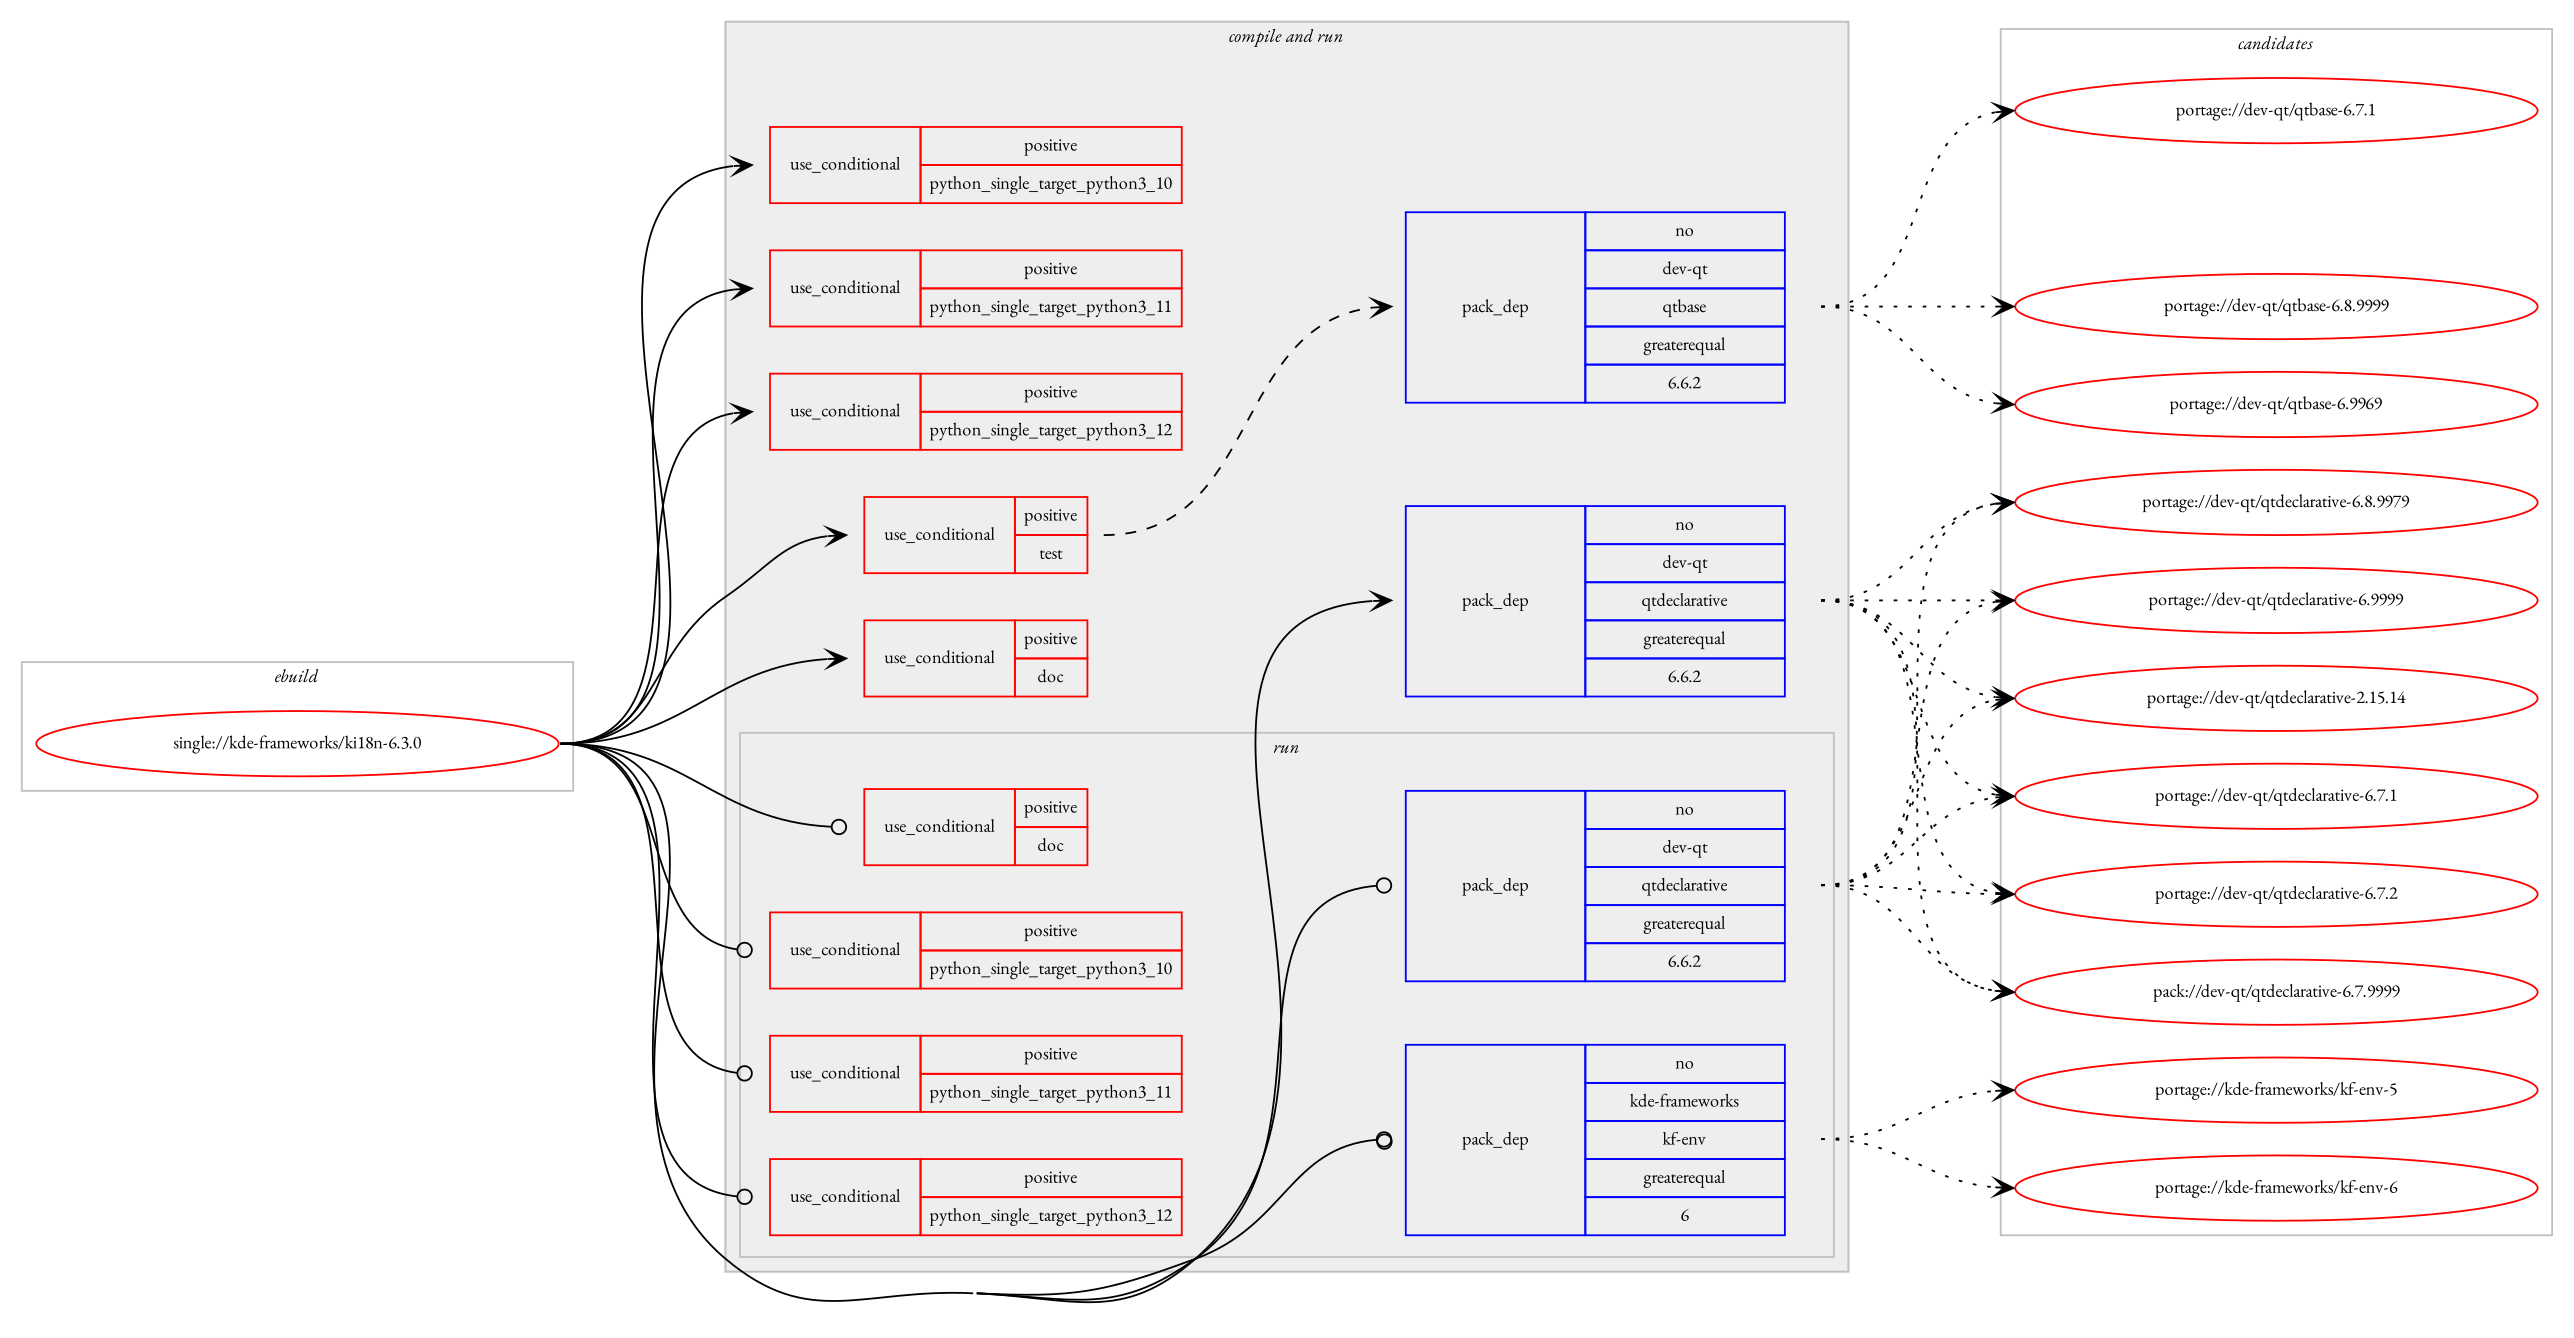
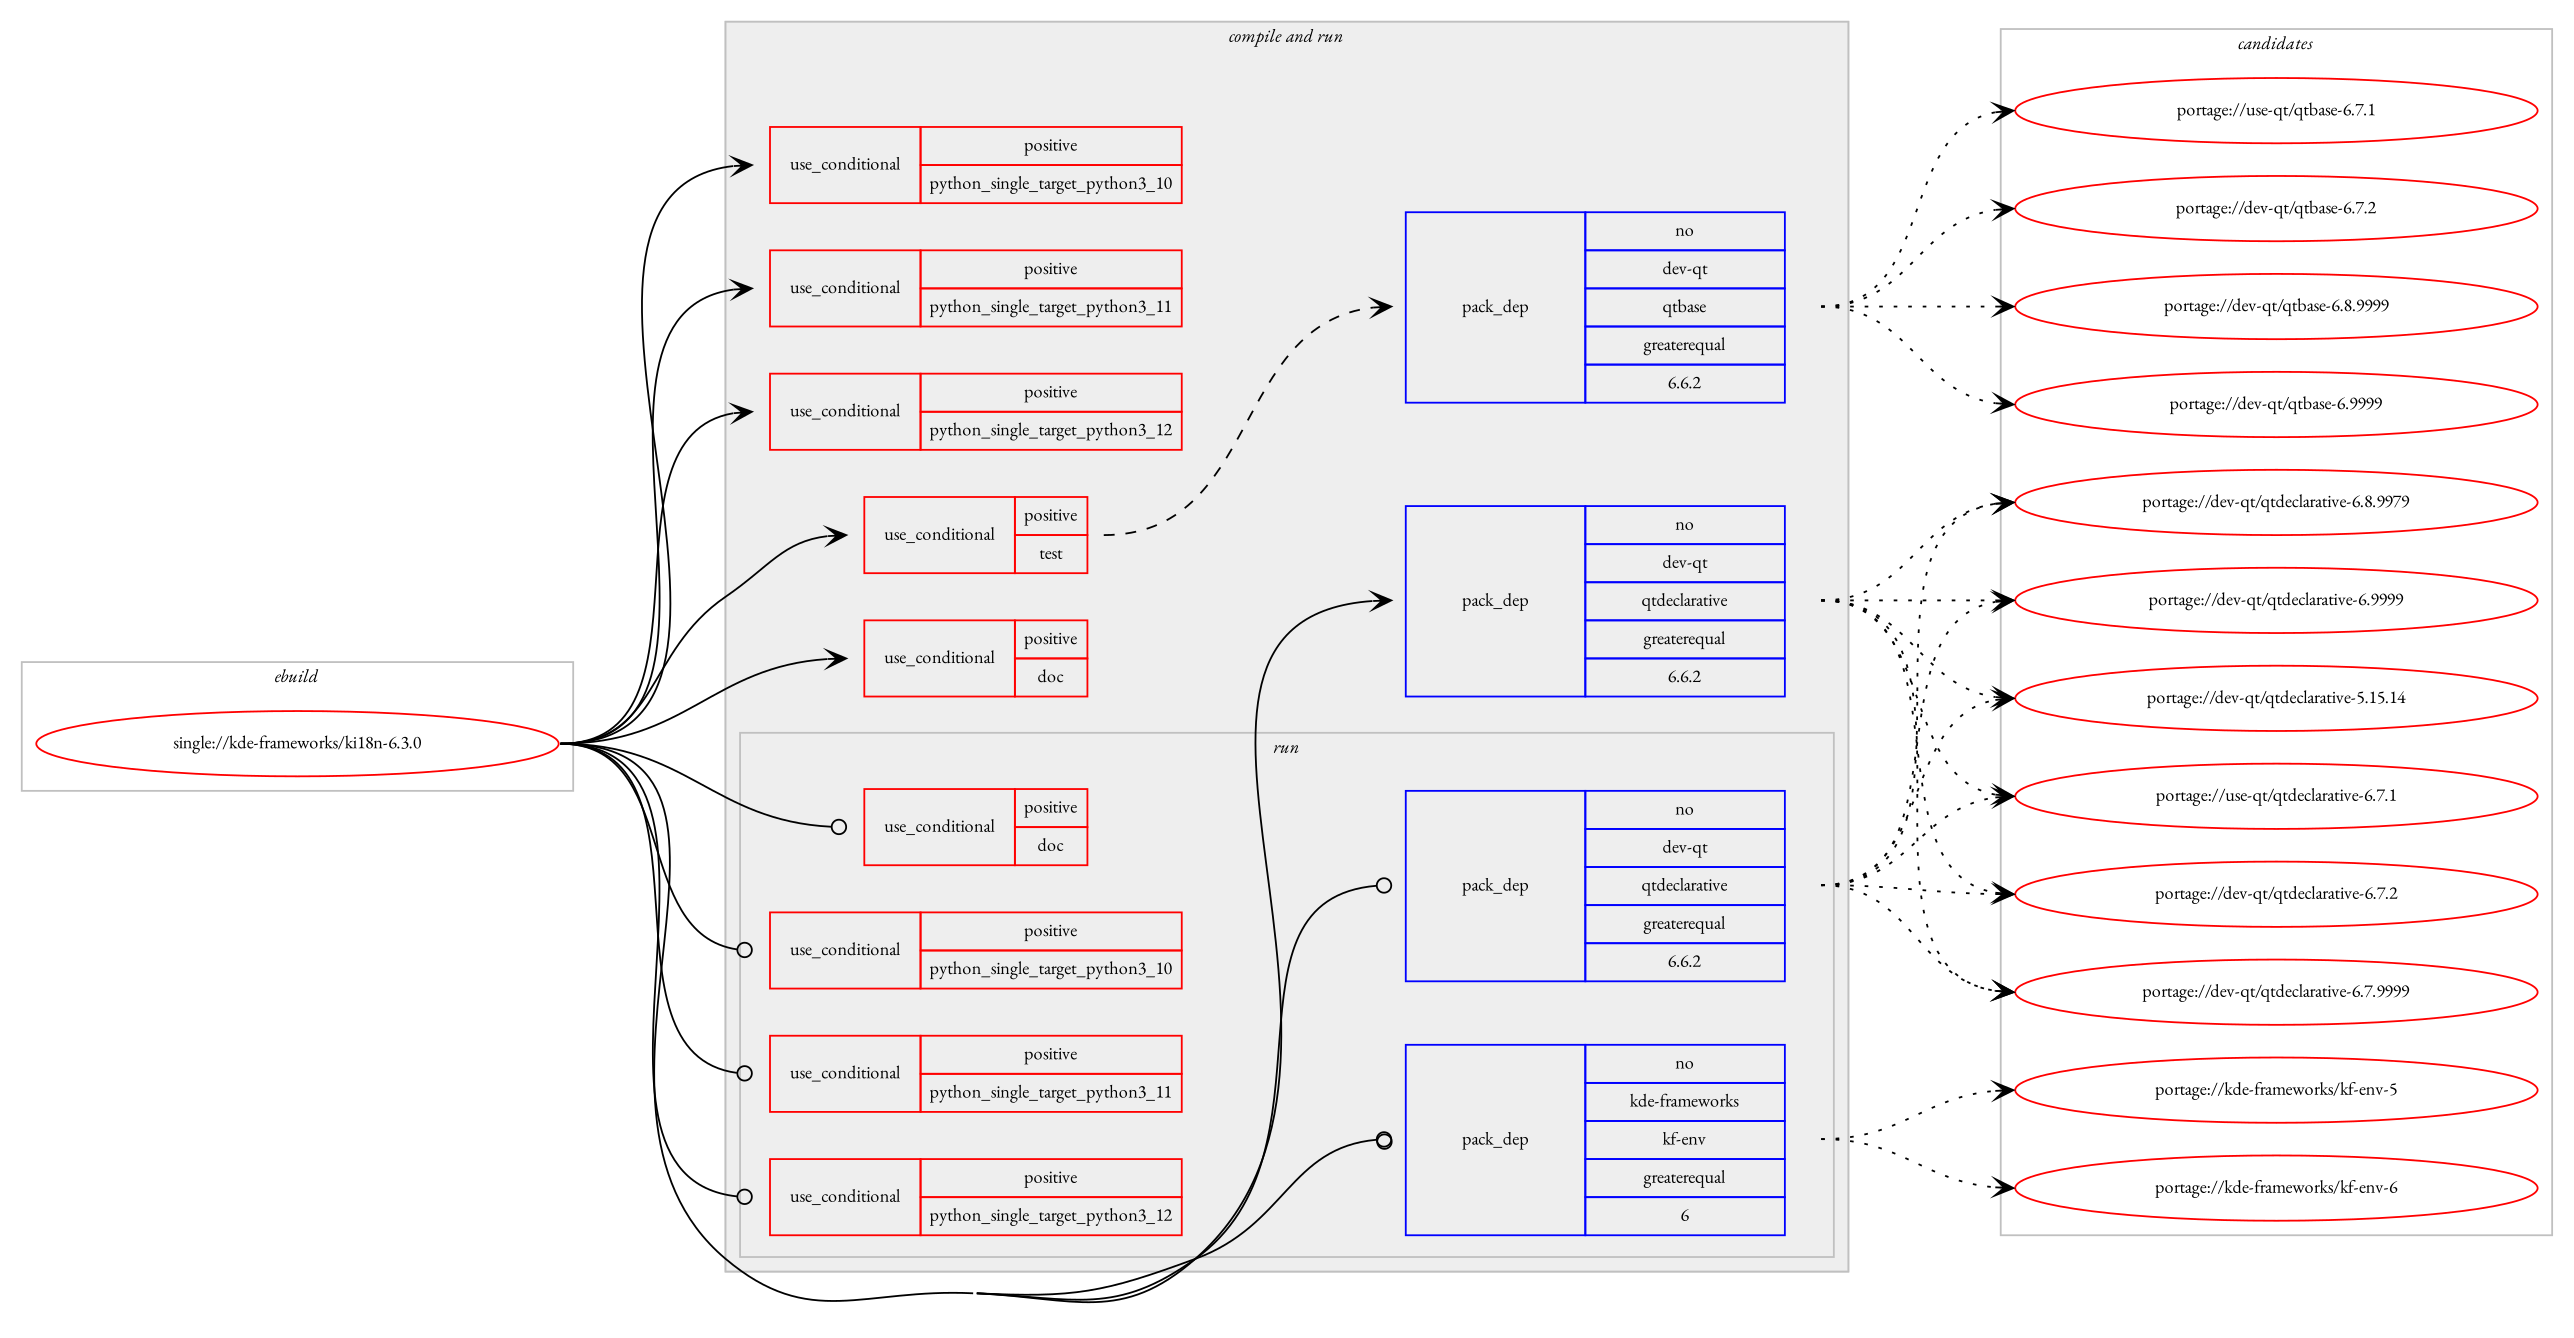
(2276, 111) -> (2276, 111)
none -> (2276, 209)
(2276, 404) -> (2276, 404)
(2276, 698) -> (2276, 698)
(2276, 796) -> (2276, 796)
(2276, 992) -> (2276, 992)
